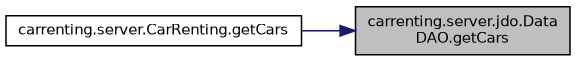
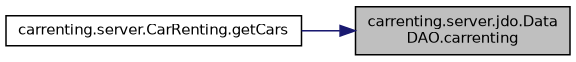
(463, 31) -> (463, 31)
